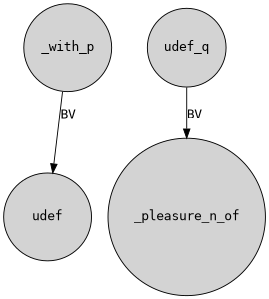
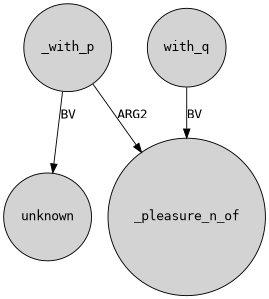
(187, 48) -> (187, 48)
none -> (115, 114)
(48, 217) -> (48, 217)
